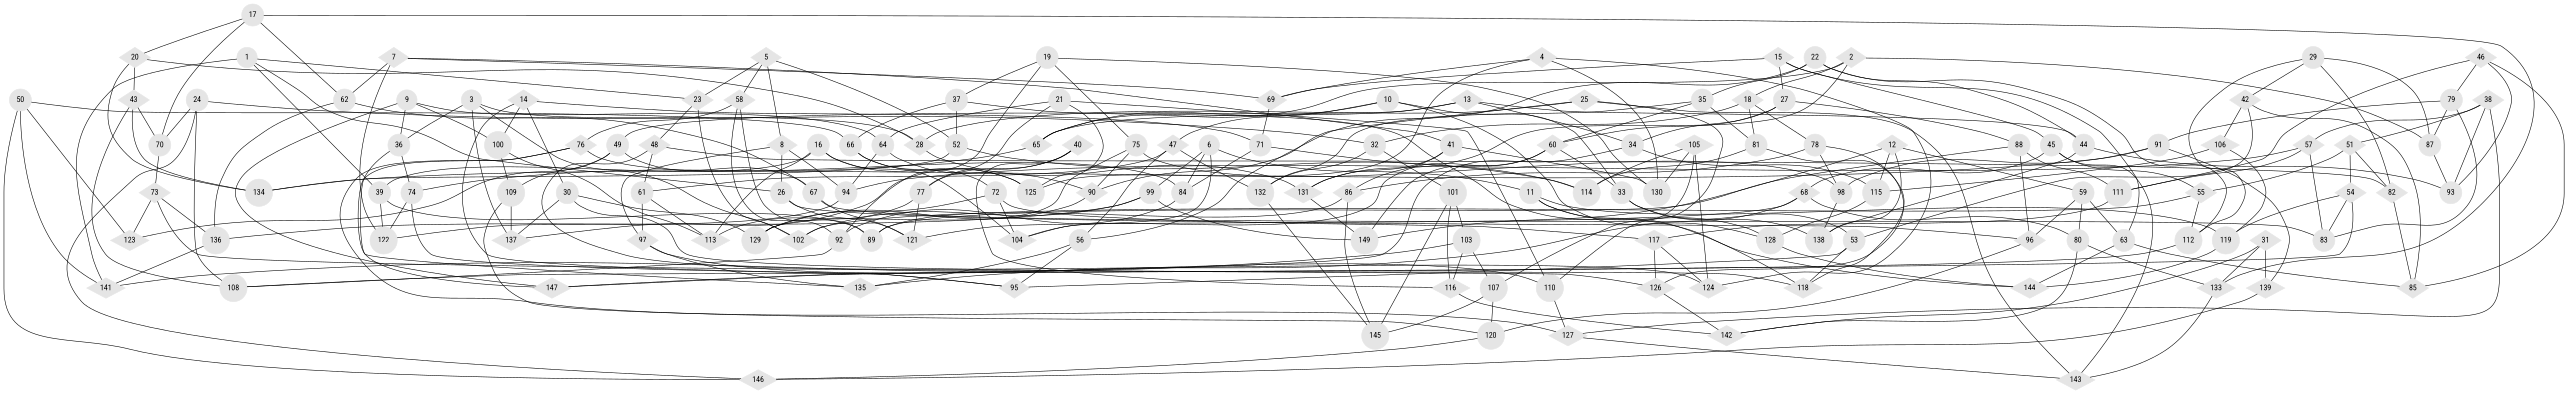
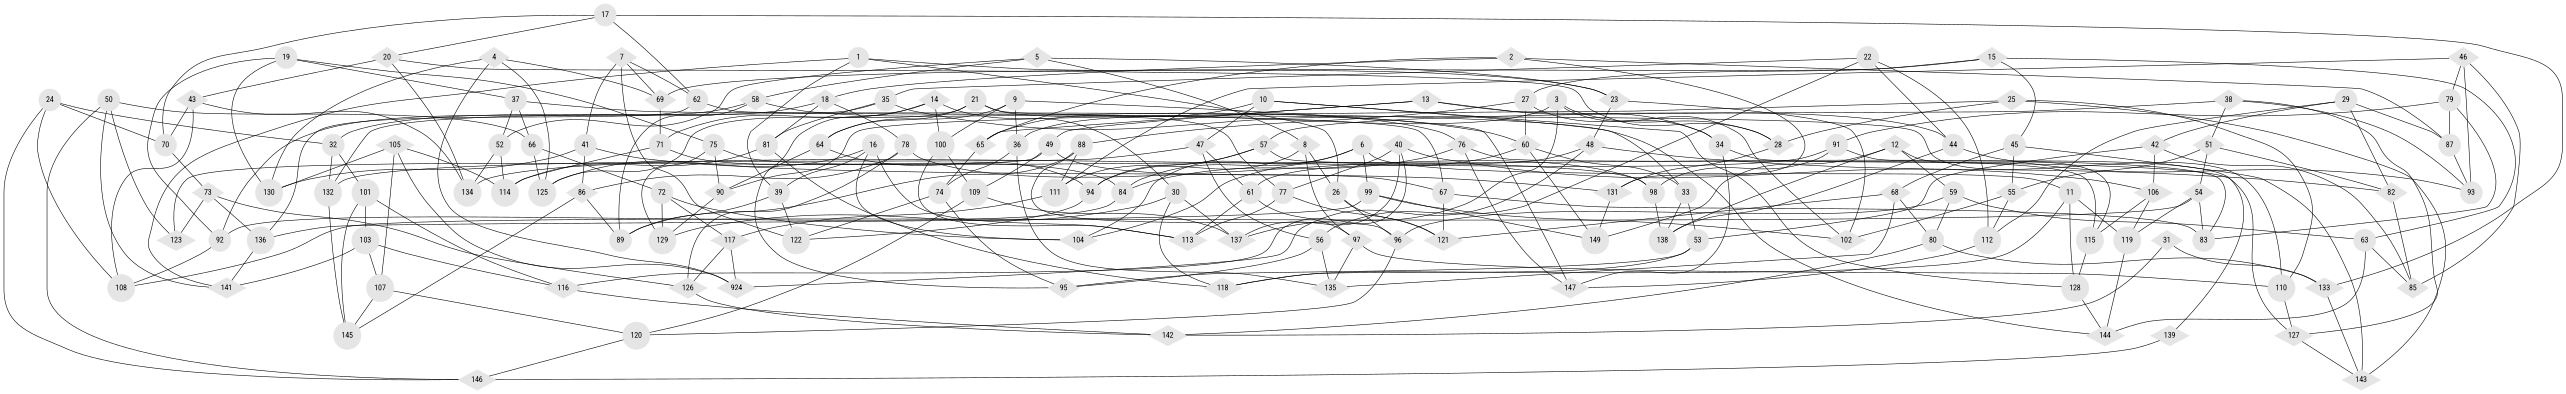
none -> (1774, 174)
(2266, 264) -> none
(1708, 288) -> (737, 288)
